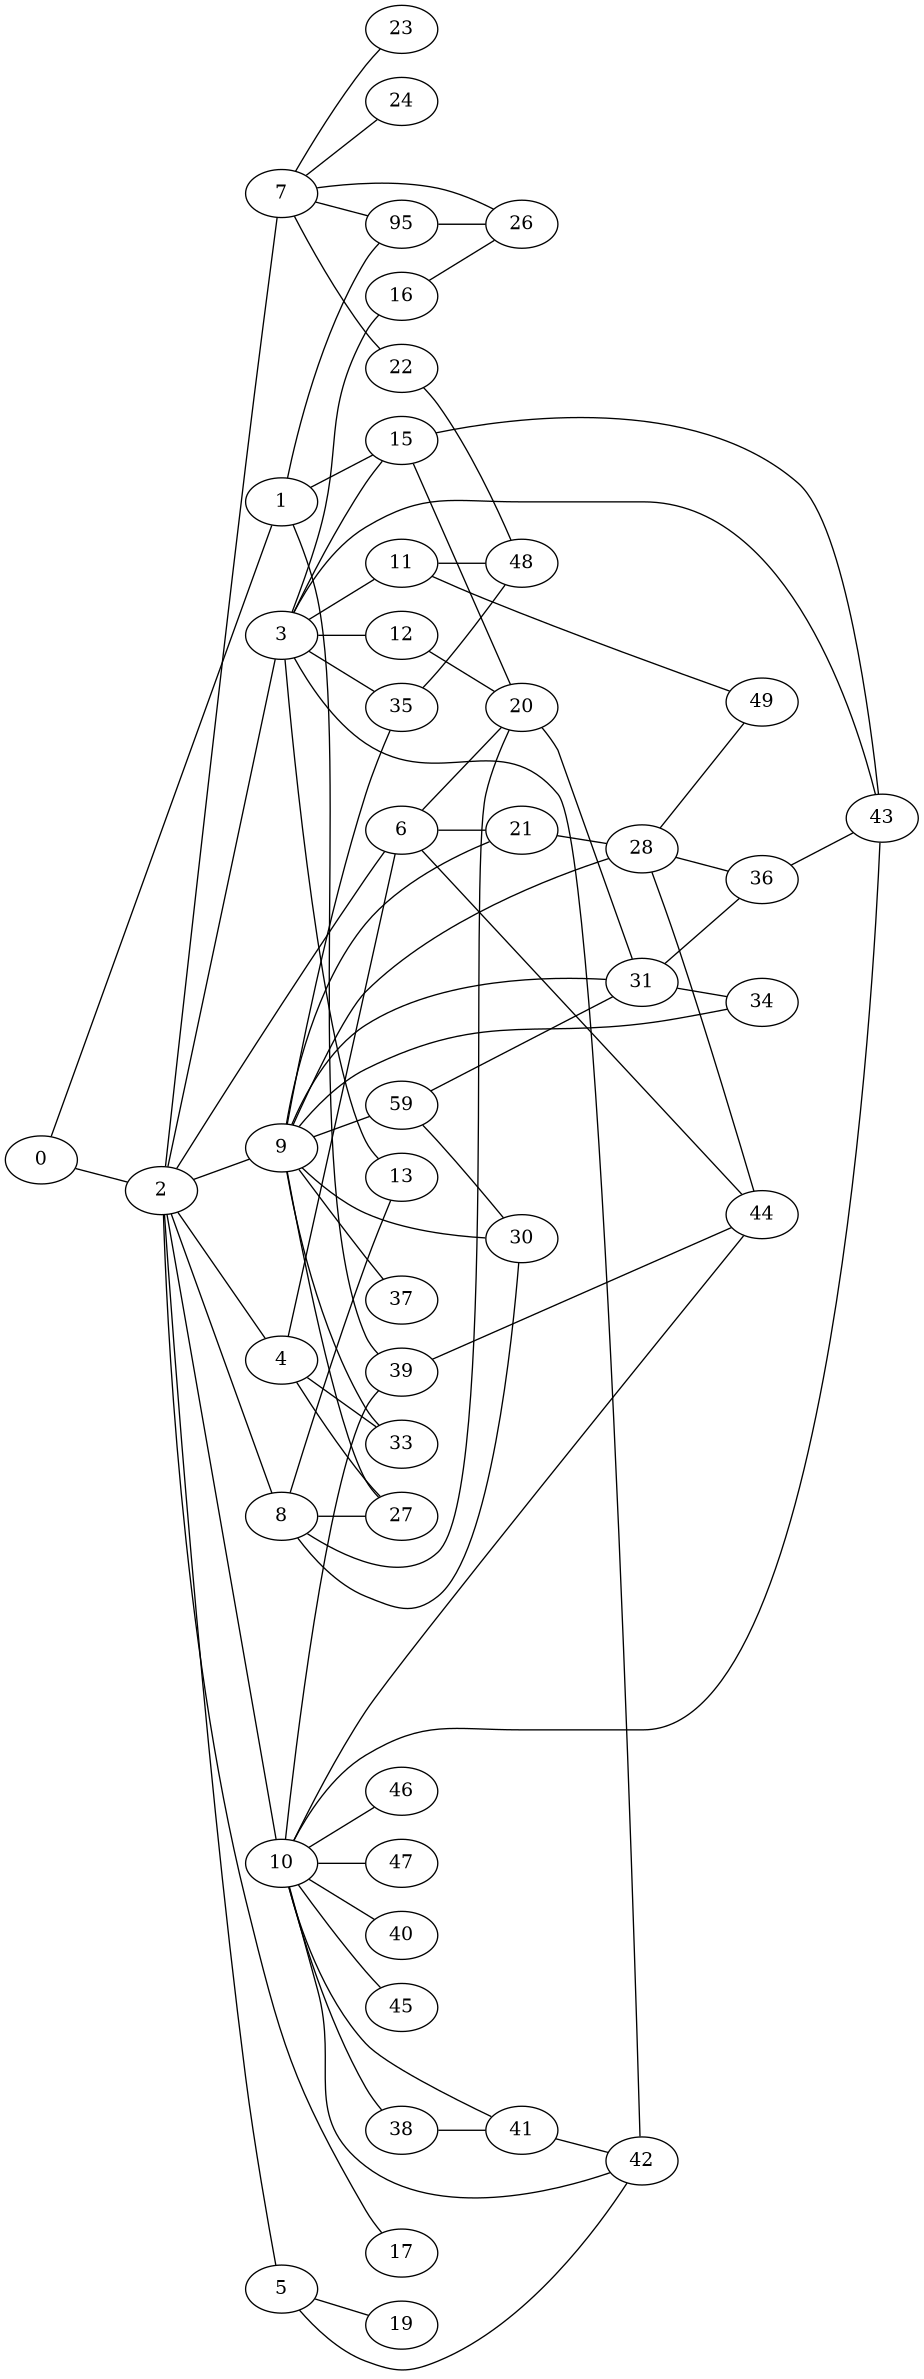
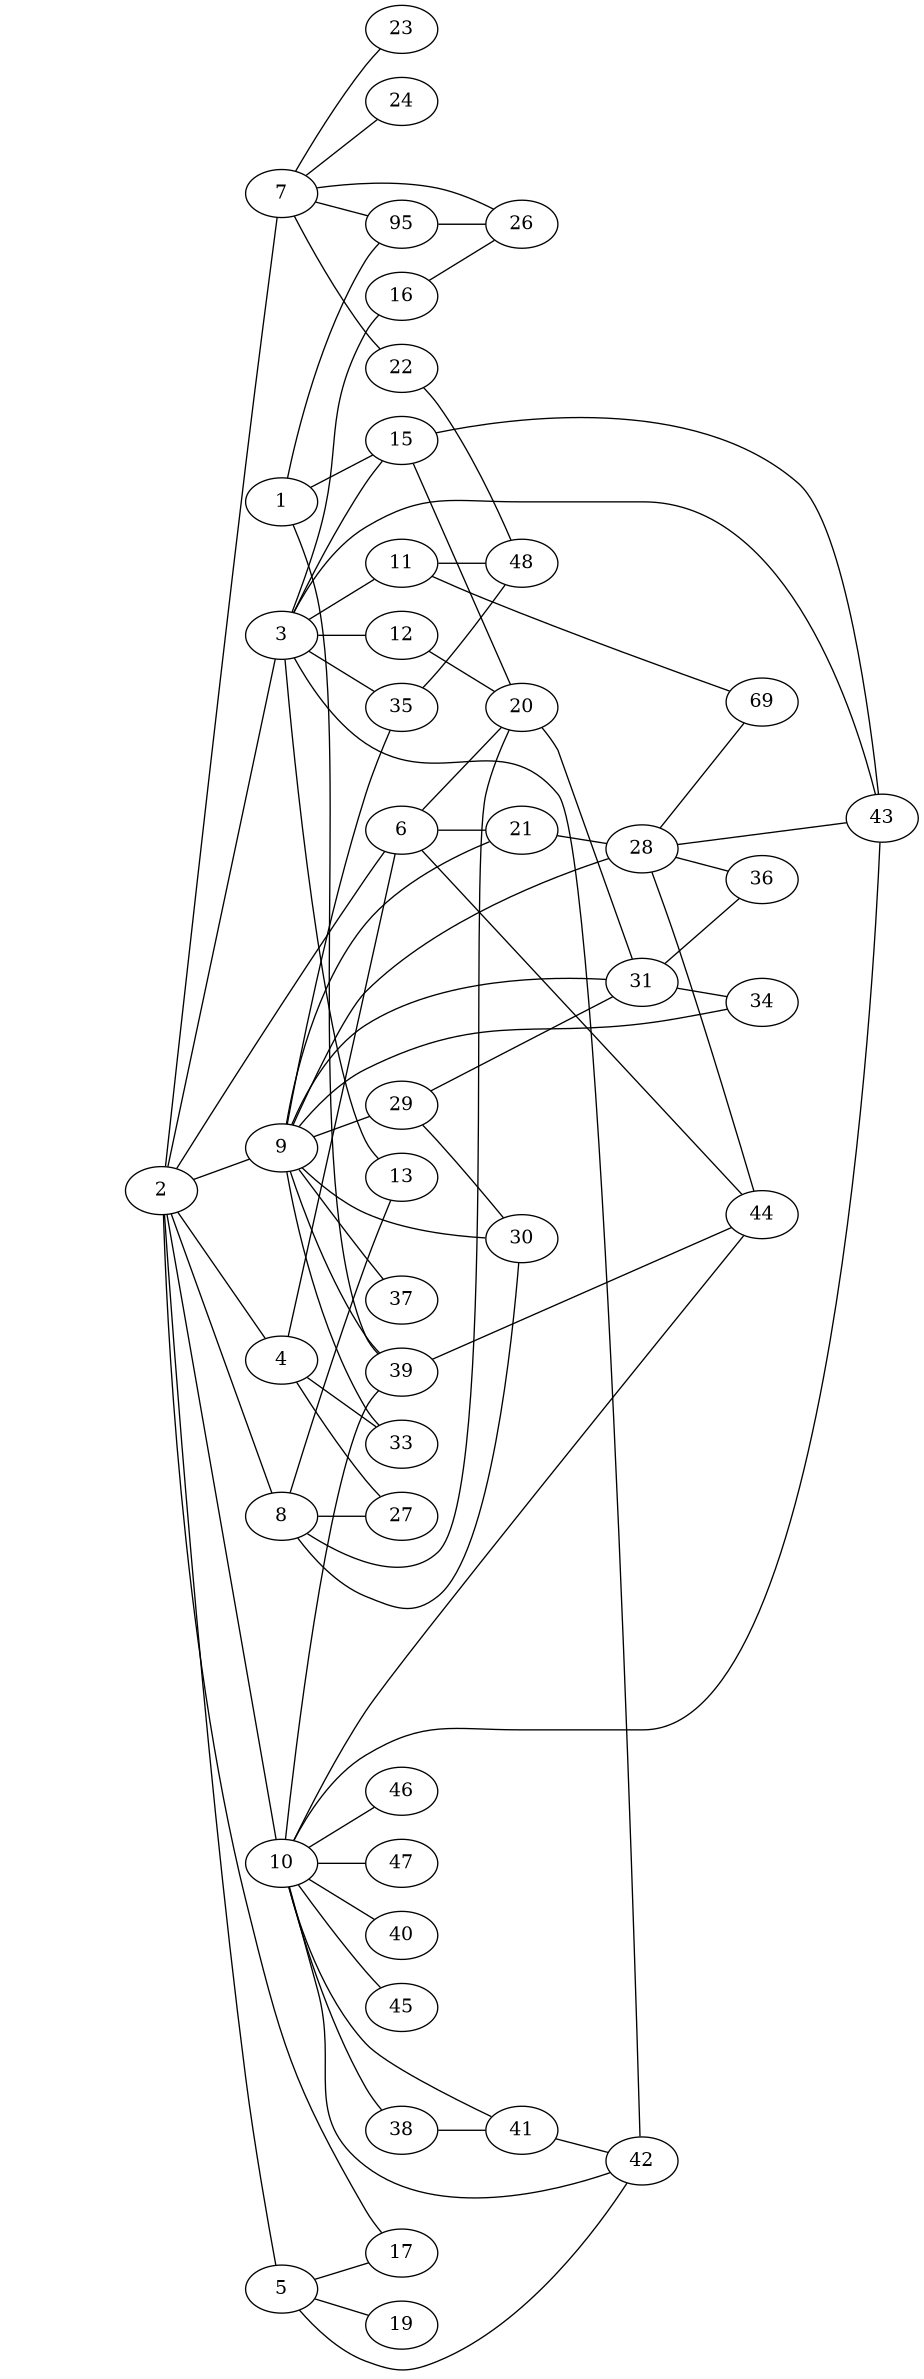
(762, 702) -> (762, 702)
(822, 849) -> (762, 834)
(402, 1105) -> (402, 1105)
(41, 1160) -> none
(322, 1339) -> (327, 1266)
none -> (342, 2271)
